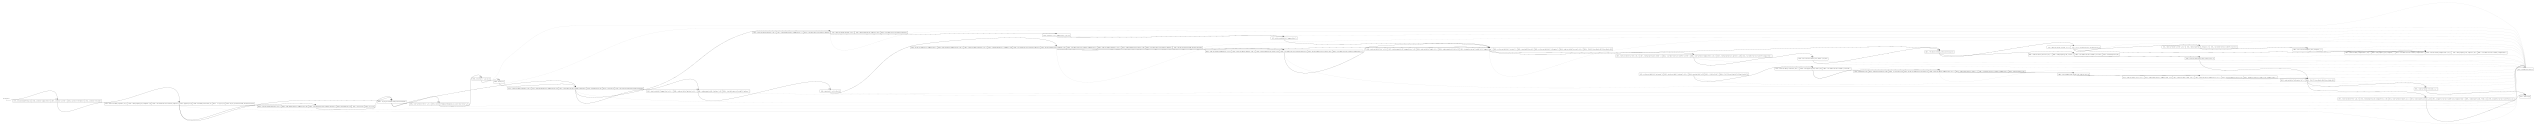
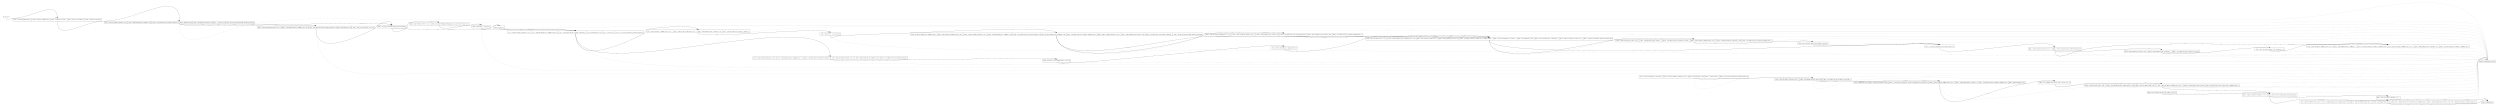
(2074, 55) -> none
